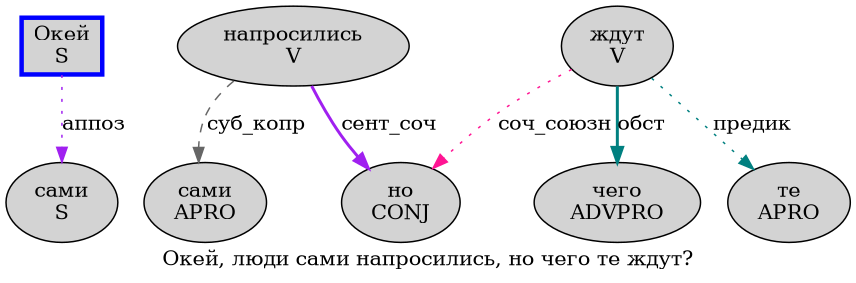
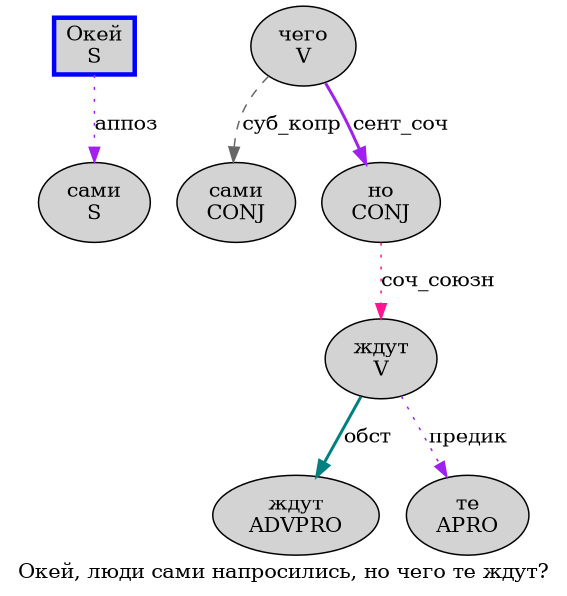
(293, 46) -> (303, 46)
(504, 109) -> (381, 273)
(697, 119) -> (420, 430)
(205, 202) -> (236, 202)
(617, 202) -> (296, 515)
